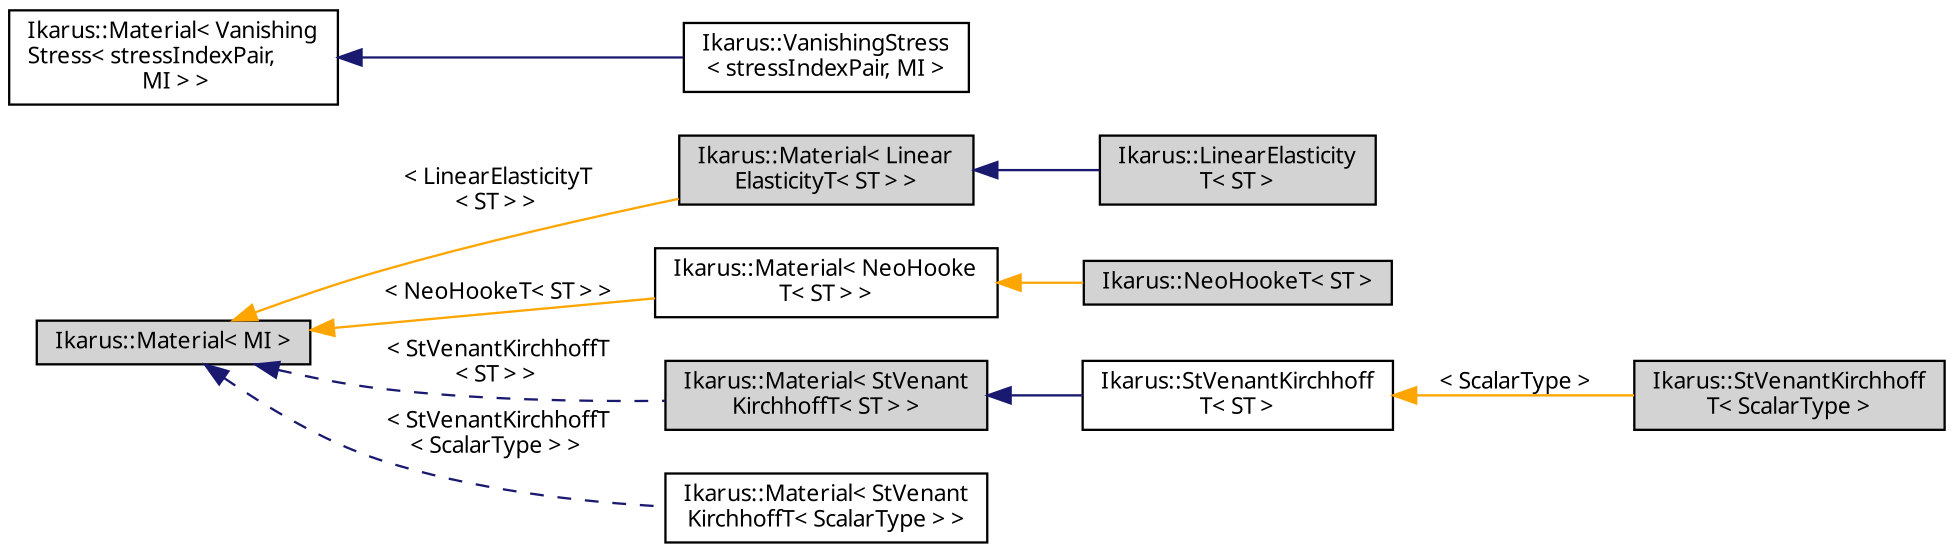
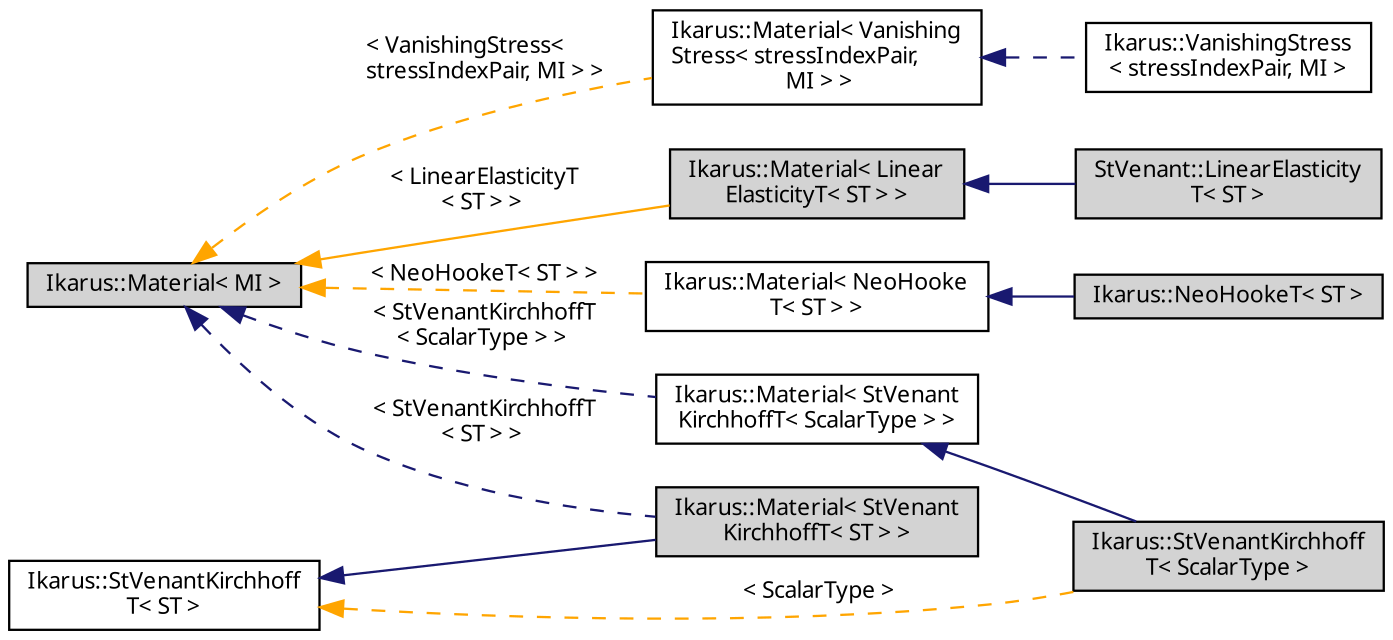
(523, 57) -> (1046, 57)
none -> (420, 134)
(1238, 170) -> (1229, 184)
(1052, 283) -> (1043, 297)
(495, 313) -> (486, 291)
(1047, 395) -> (499, 558)
(1525, 395) -> (713, 618)
none -> (1041, 486)
